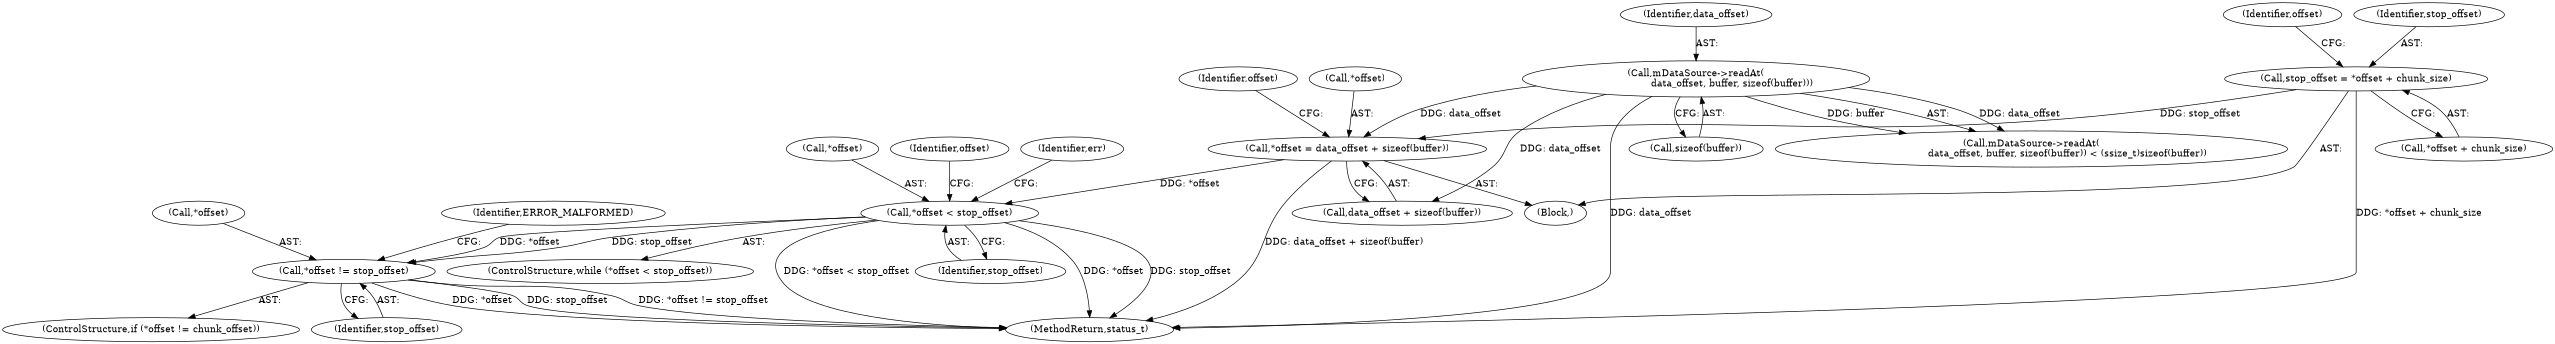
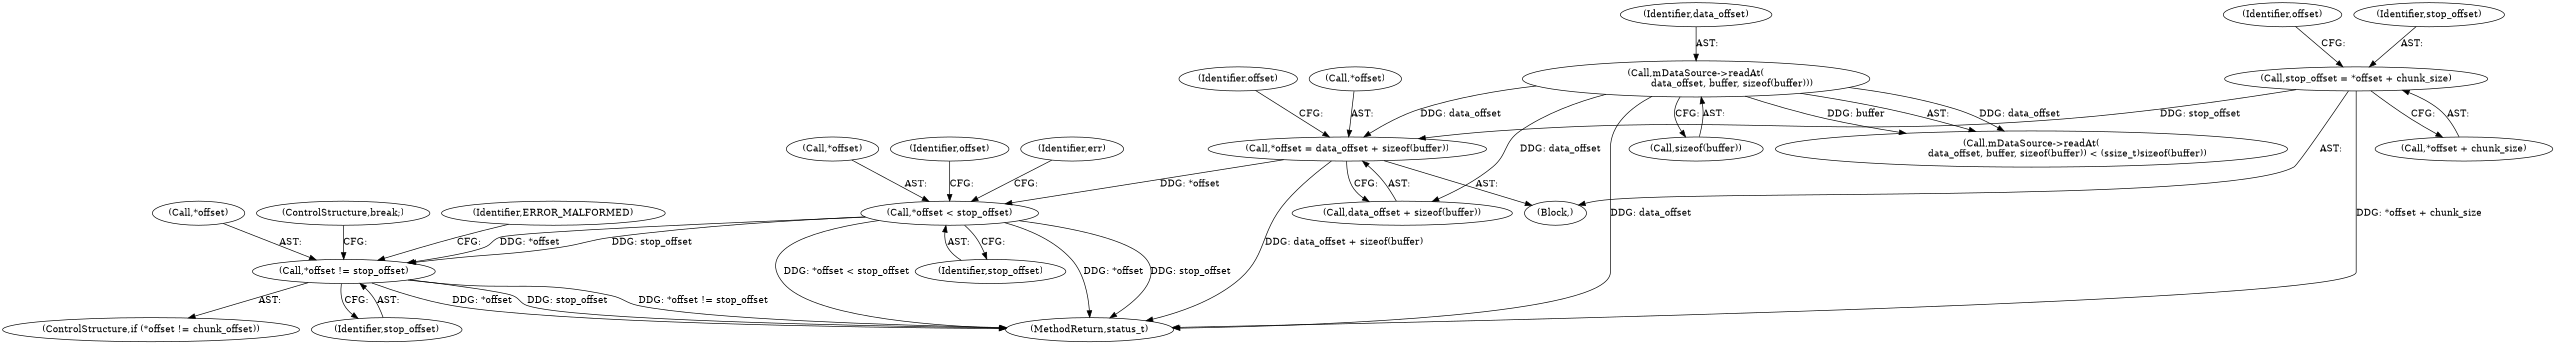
none -> (343, 213)
(600, 271) -> none
